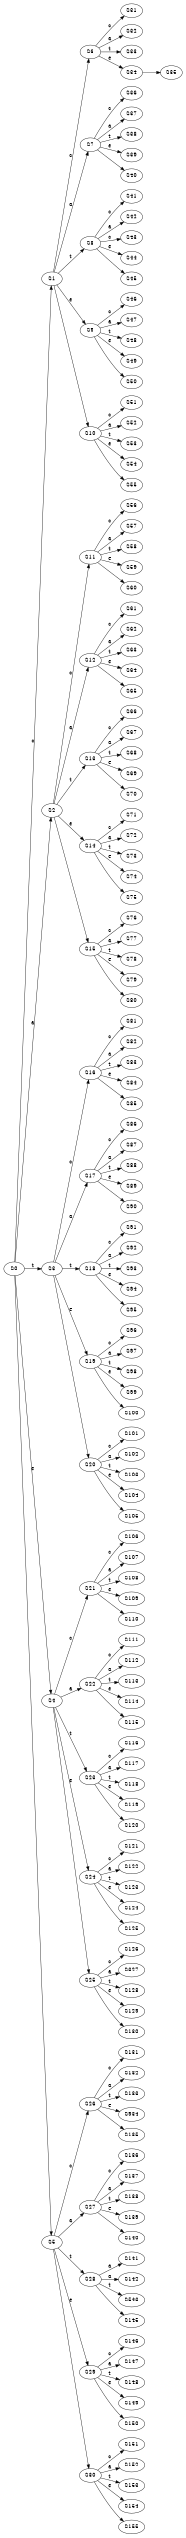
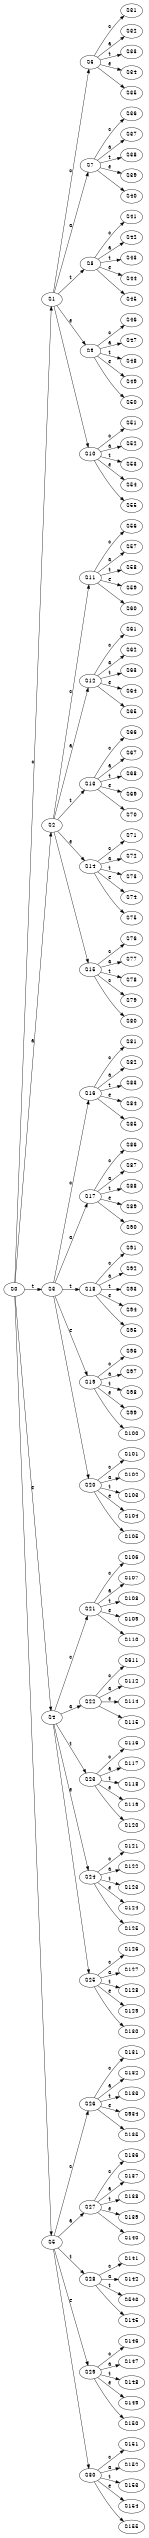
(150, 73) -> (109, 76)
(110, 237) -> (110, 258)
(110, 960) -> (110, 981)
(132, 1640) -> (132, 1661)
(132, 1681) -> none
(132, 1970) -> (132, 1970)
(110, 2266) -> (110, 2266)
